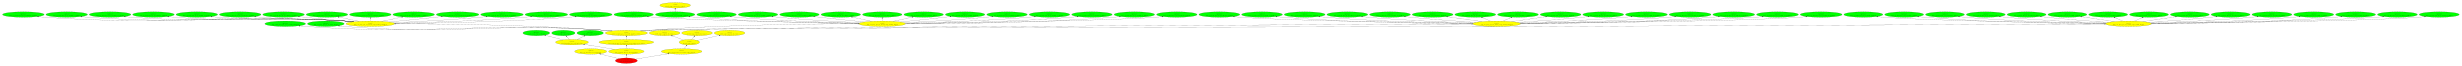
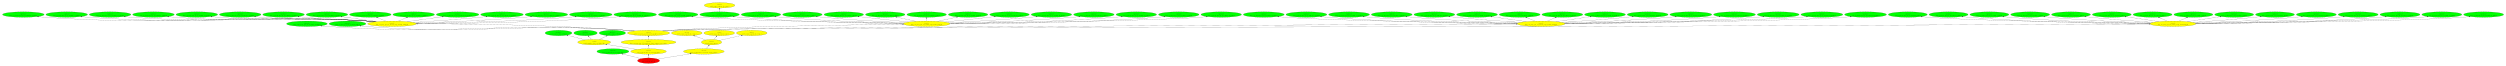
none -> (591, 15)
(591, 51) -> (613, 51)
